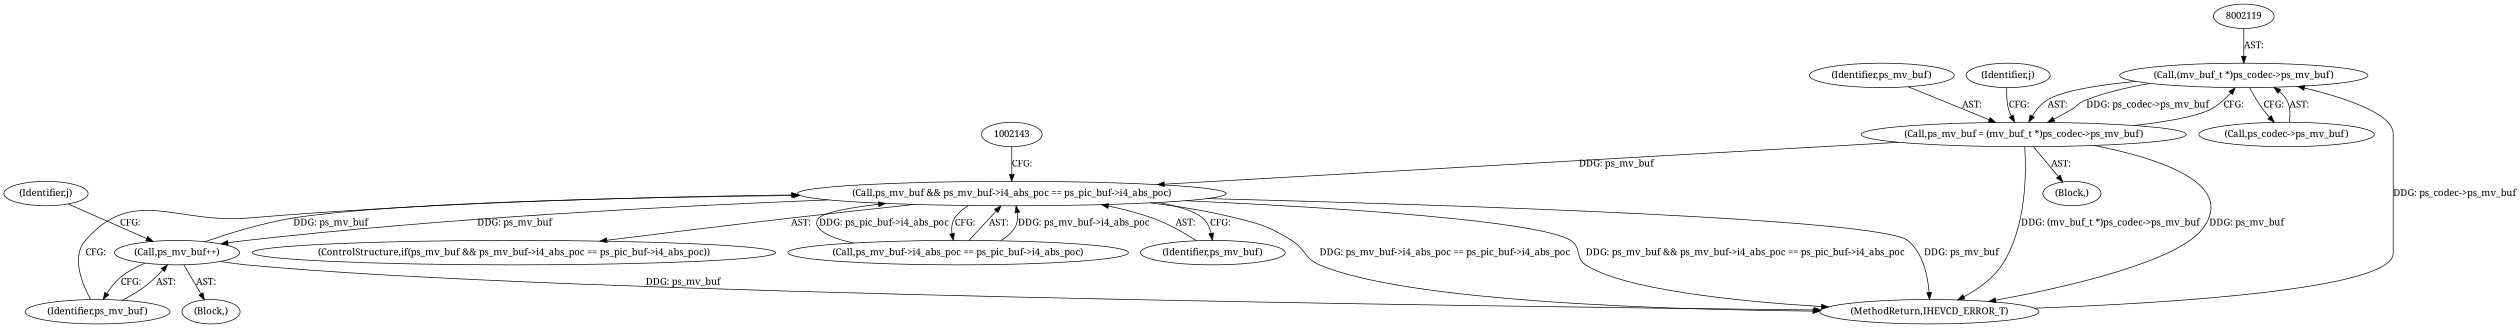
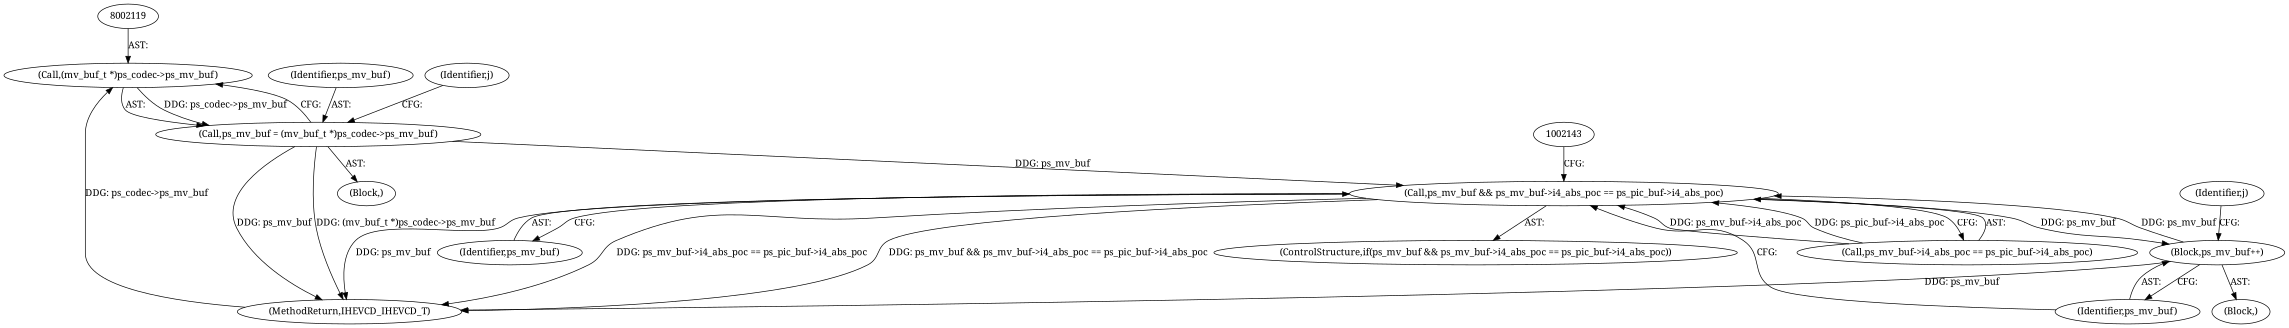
(2287, 134) -> none
(177, 253) -> (2217, 253)
(1929, 312) -> (350, 312)
